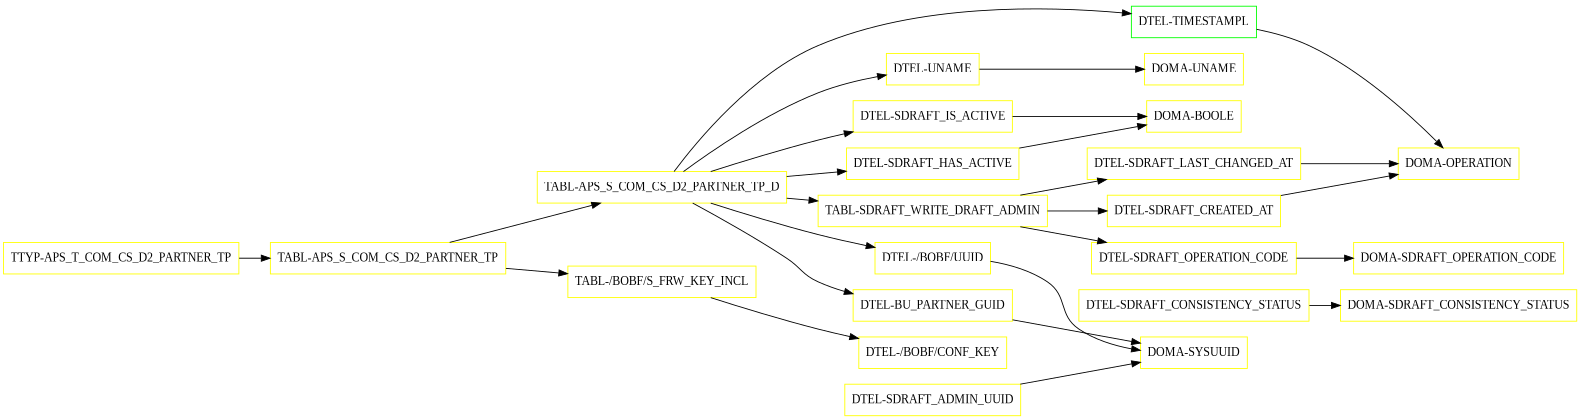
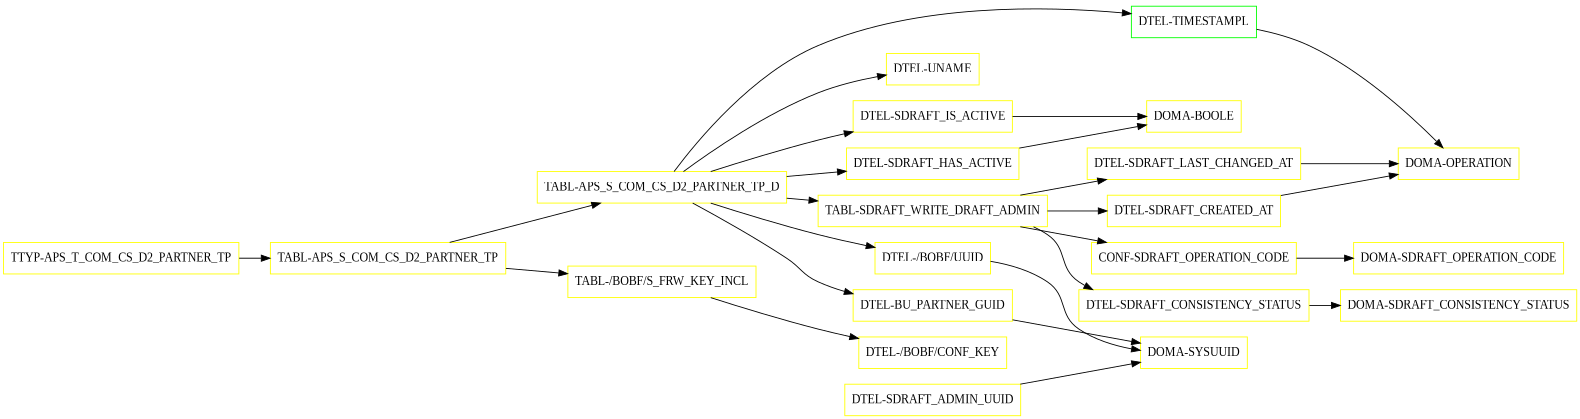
(1194, 69) -> none
none -> (1062, 254)
(1194, 258) -> (1194, 258)
